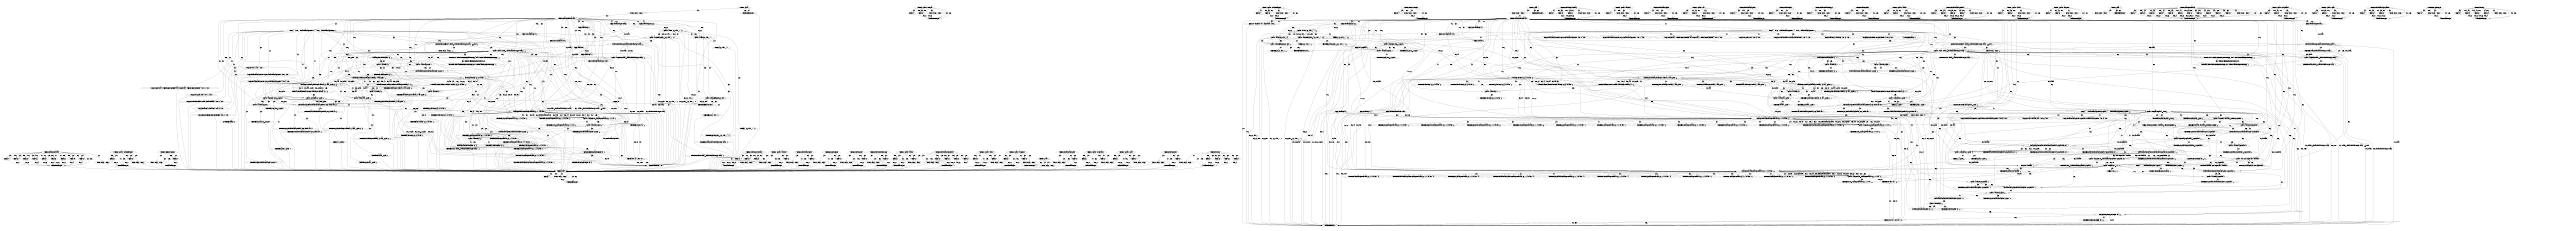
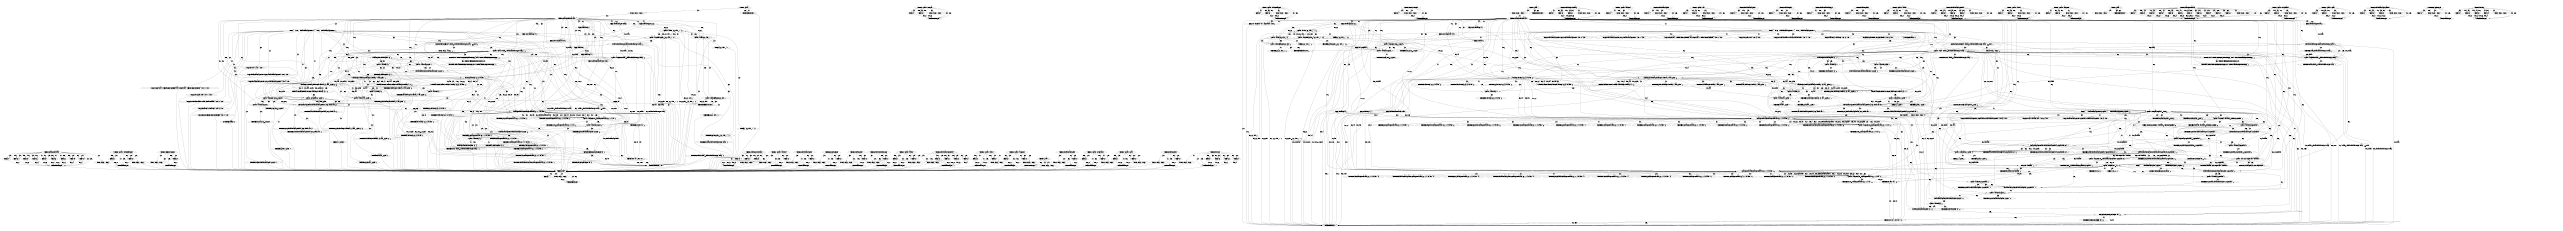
none -> (2095, 171)
